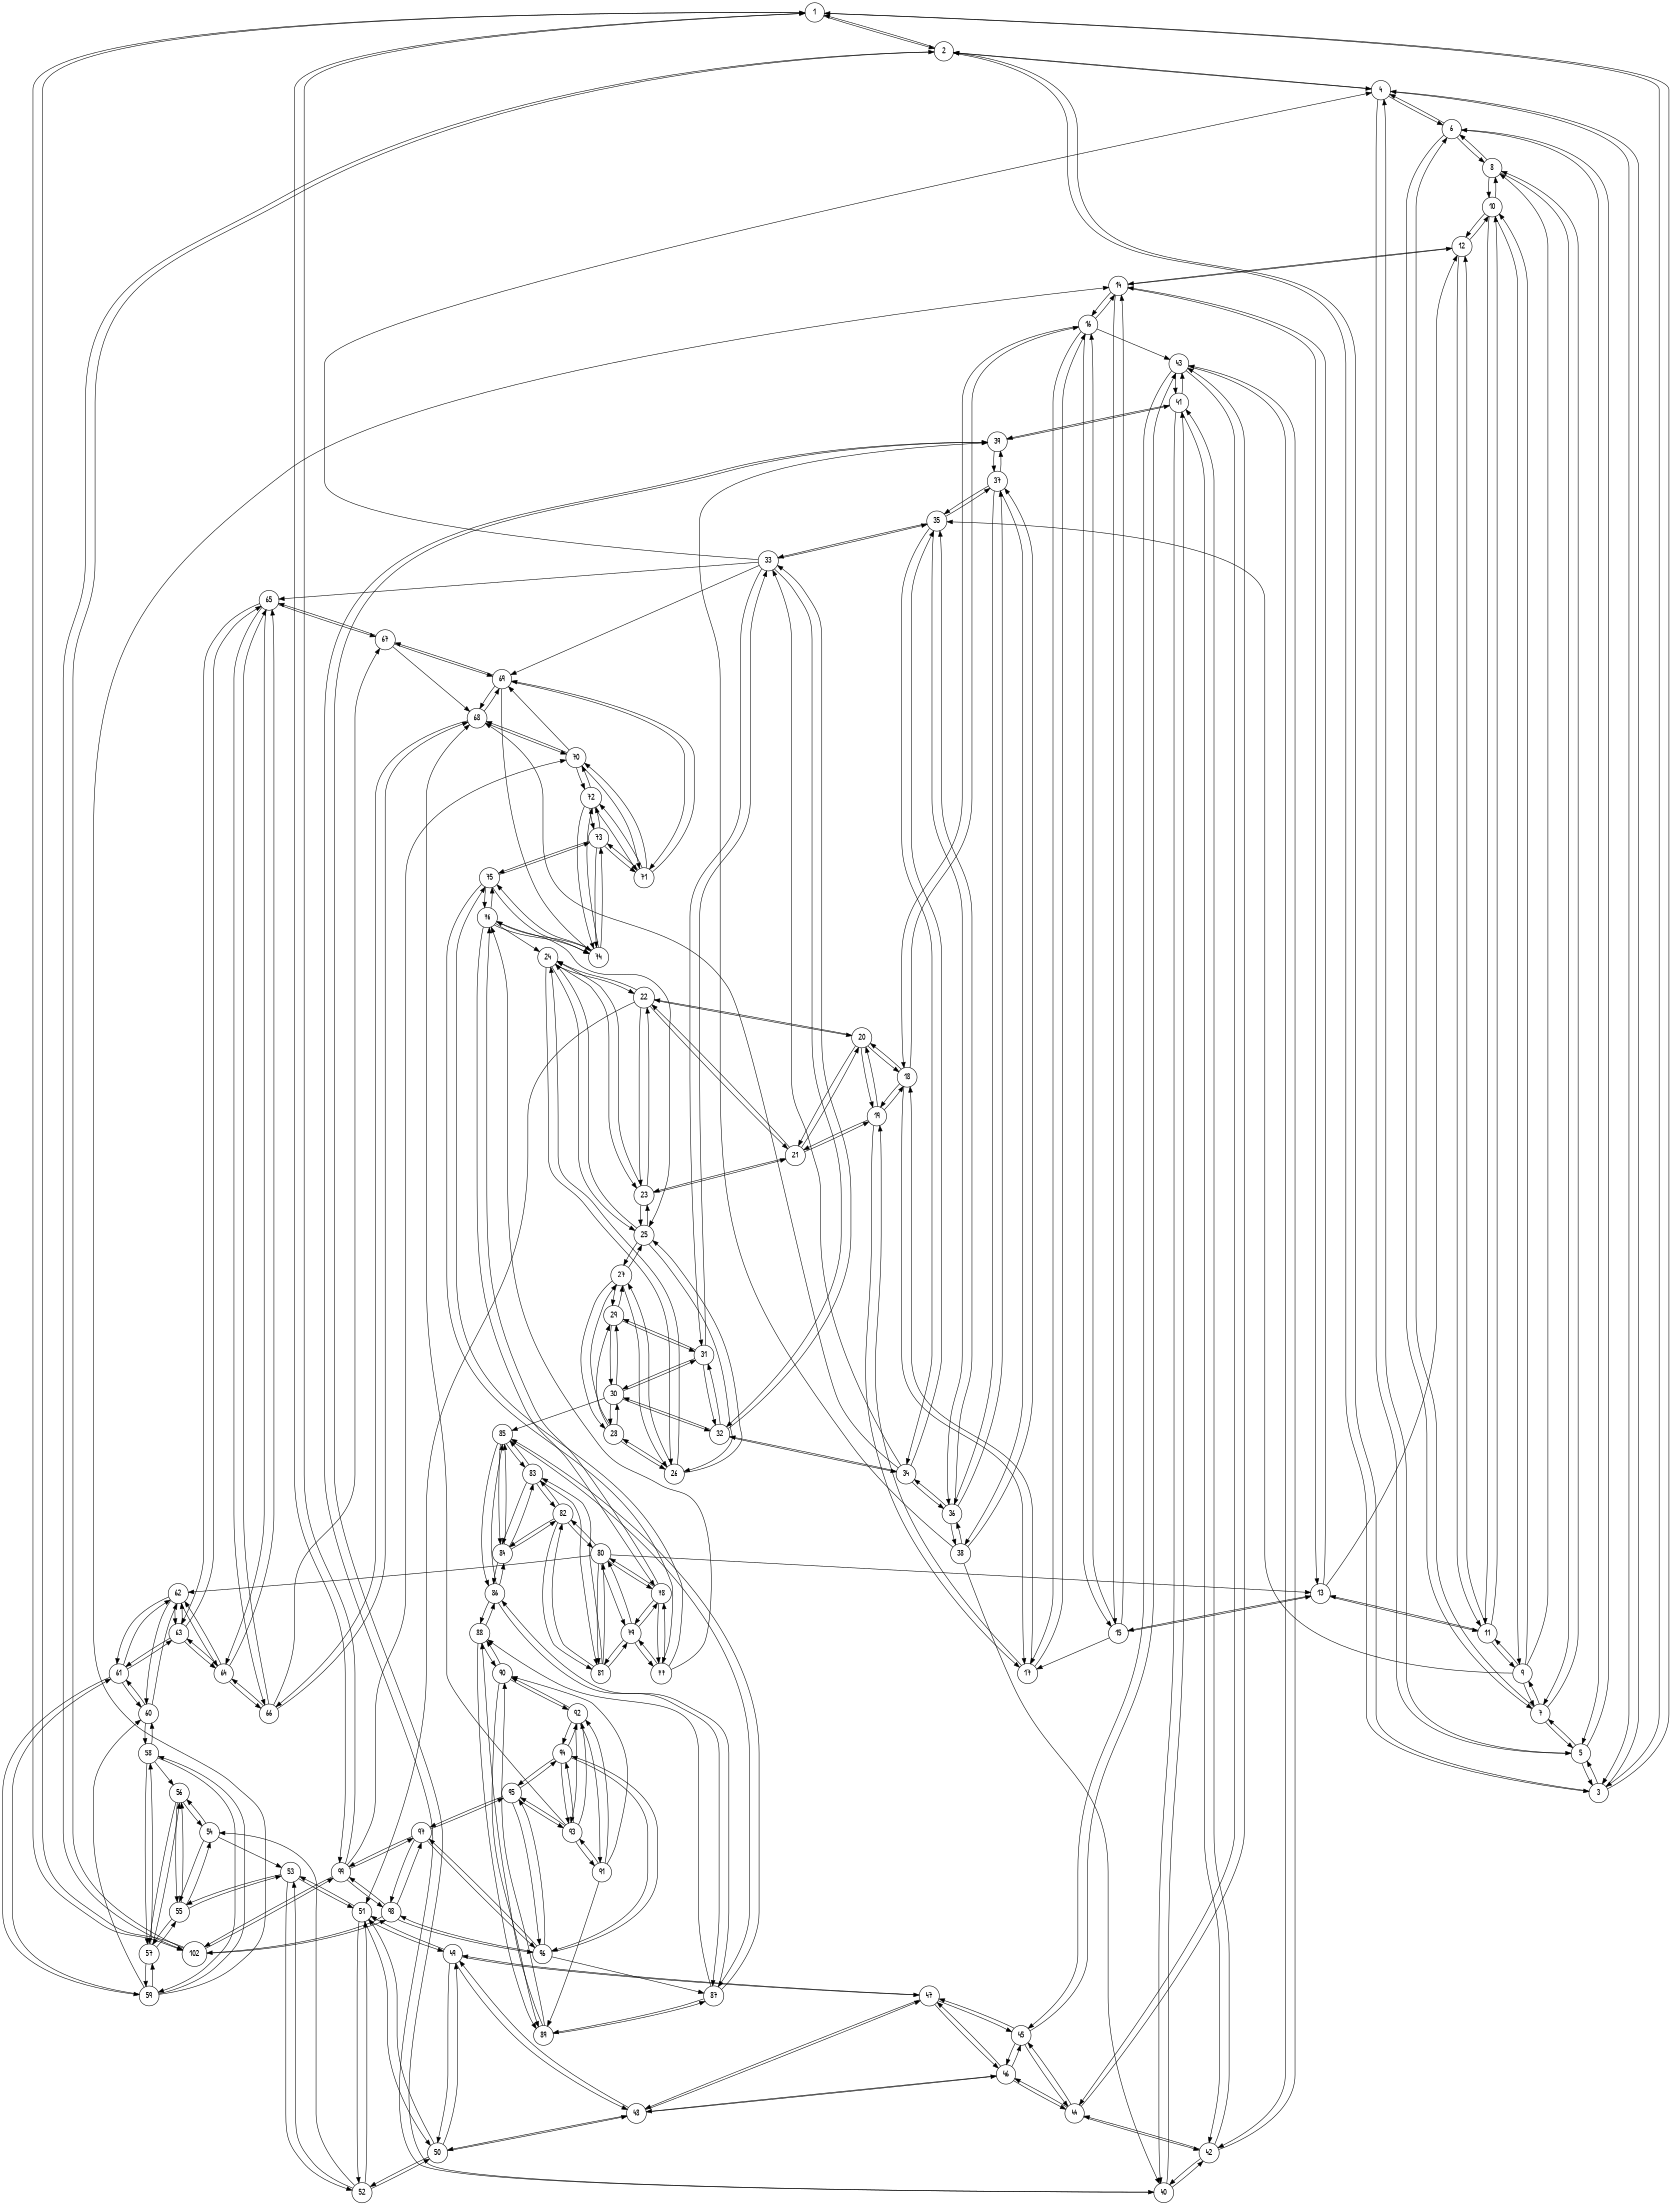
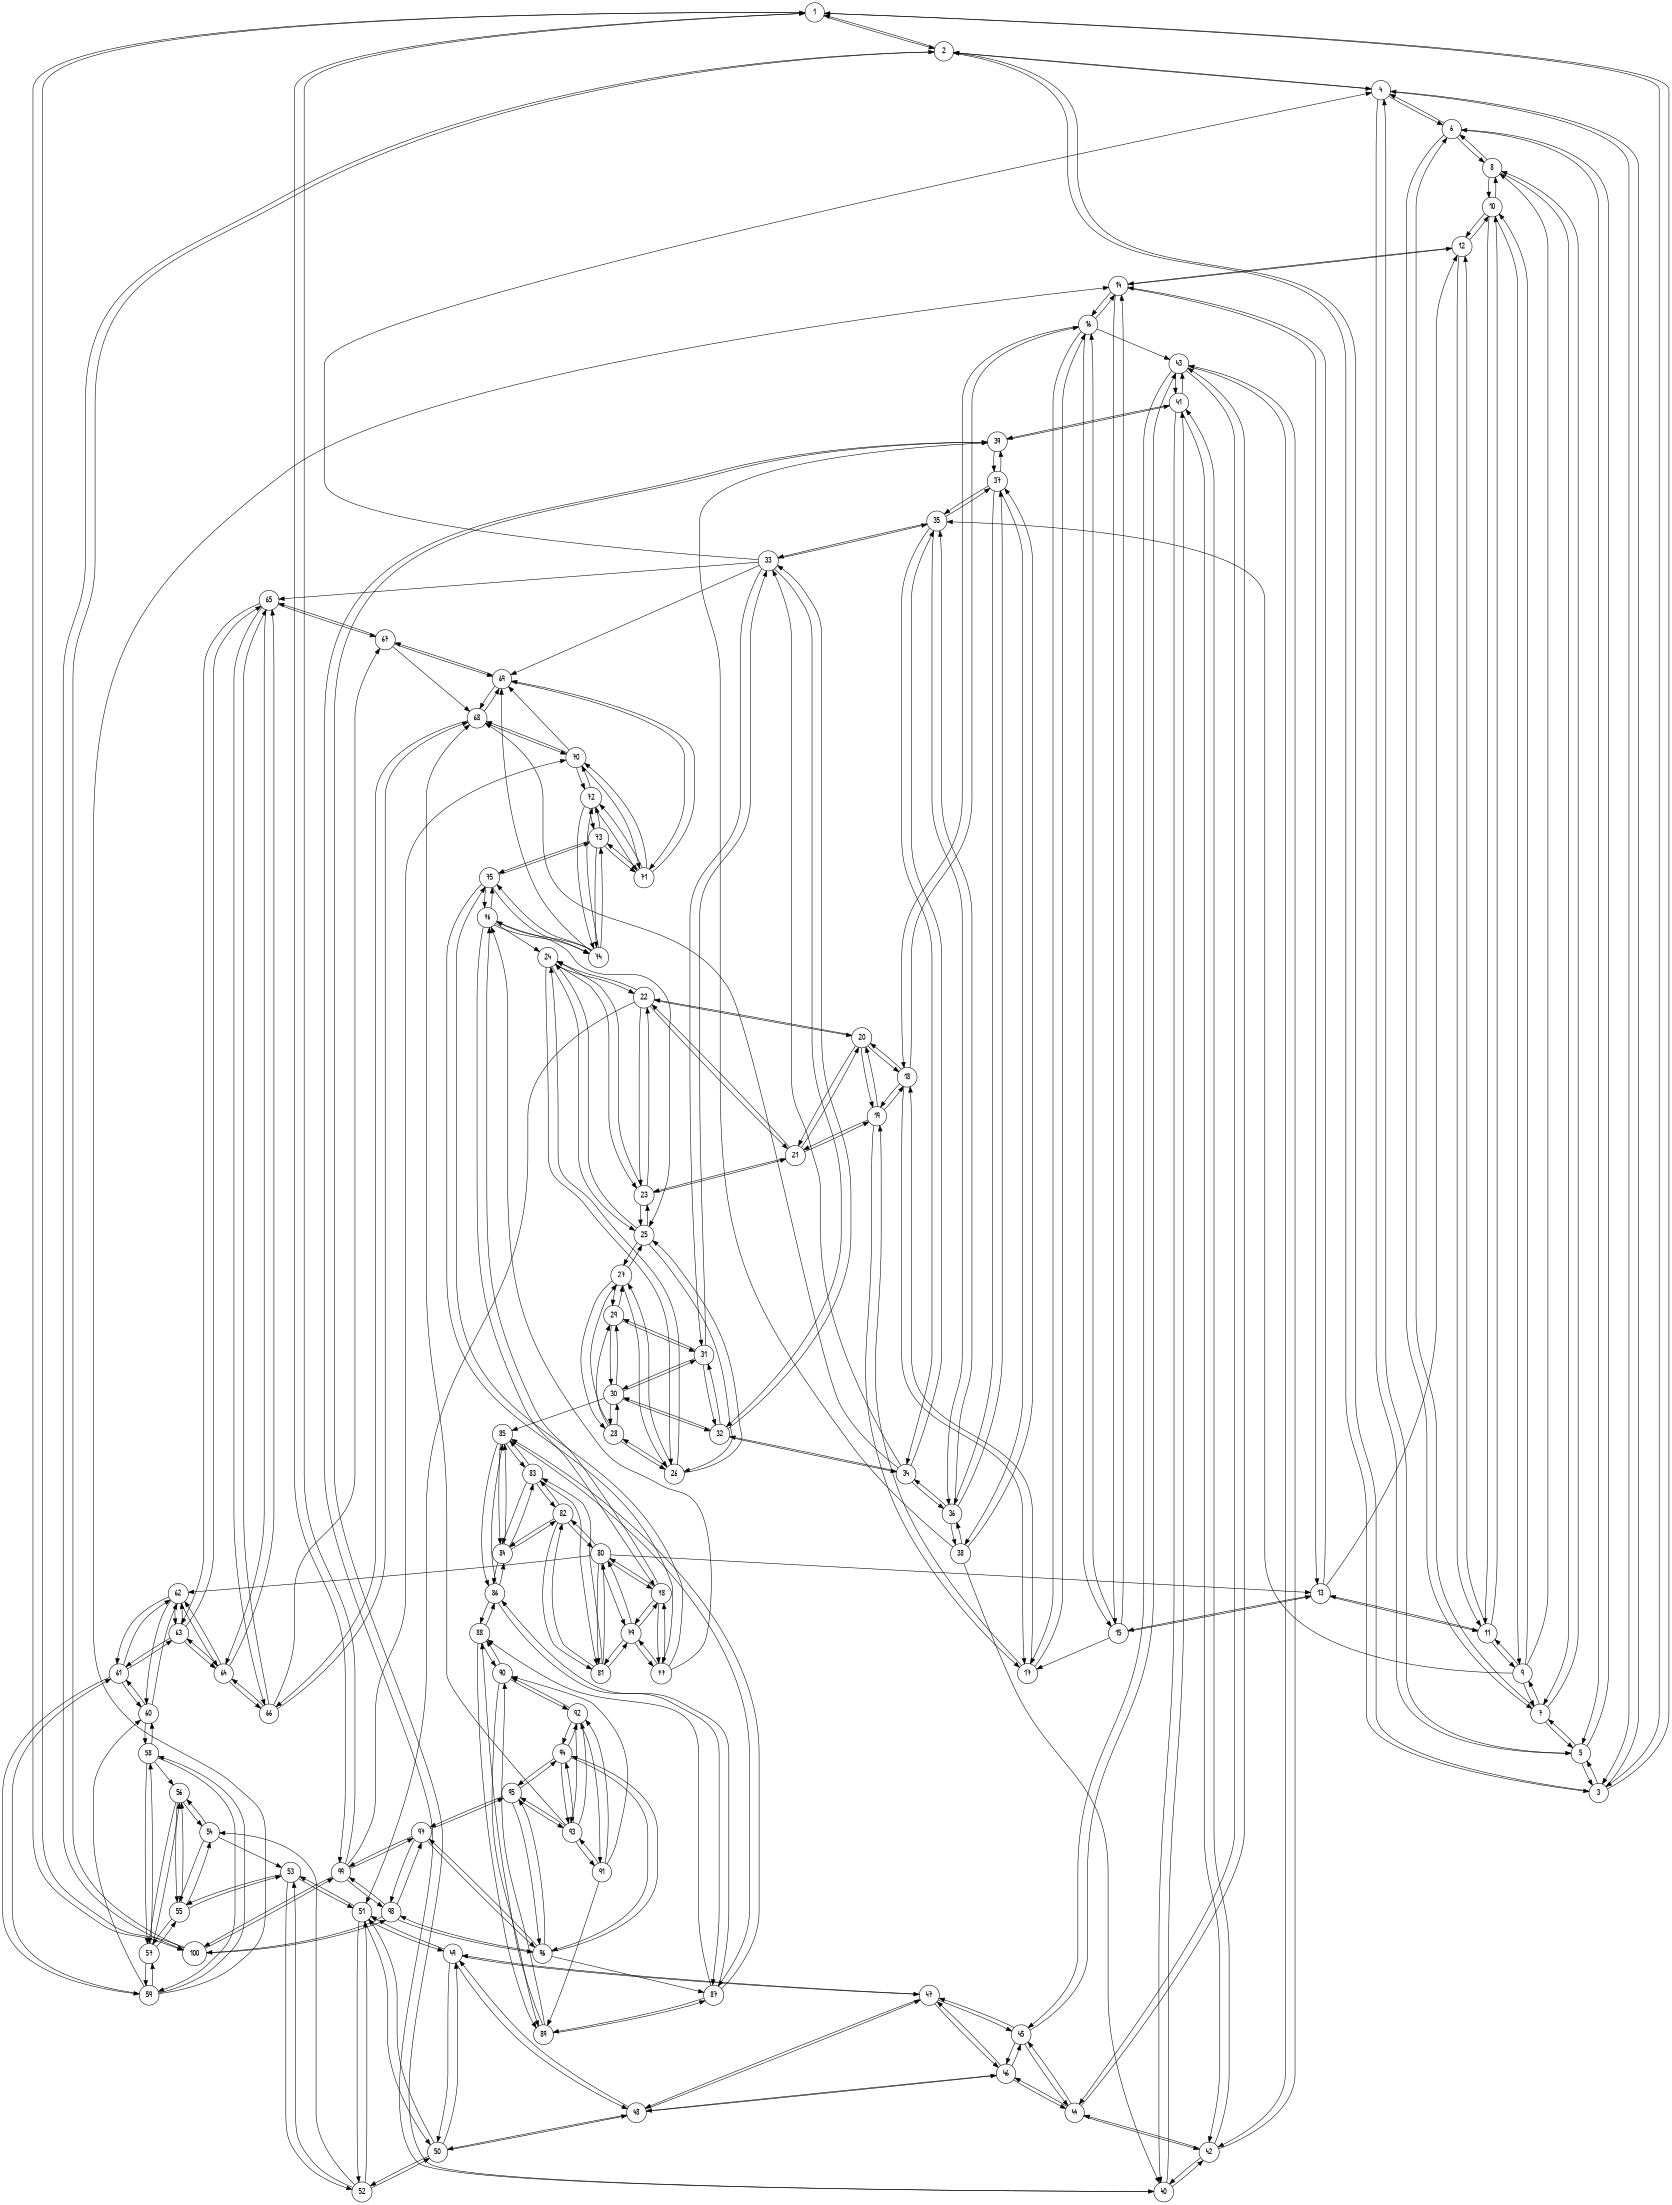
(515, 829) -> (516, 834)
(194, 1954) -> (194, 1954)
